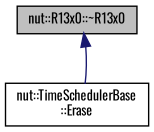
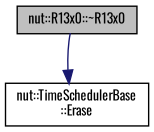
(86, 65) -> (68, 51)
